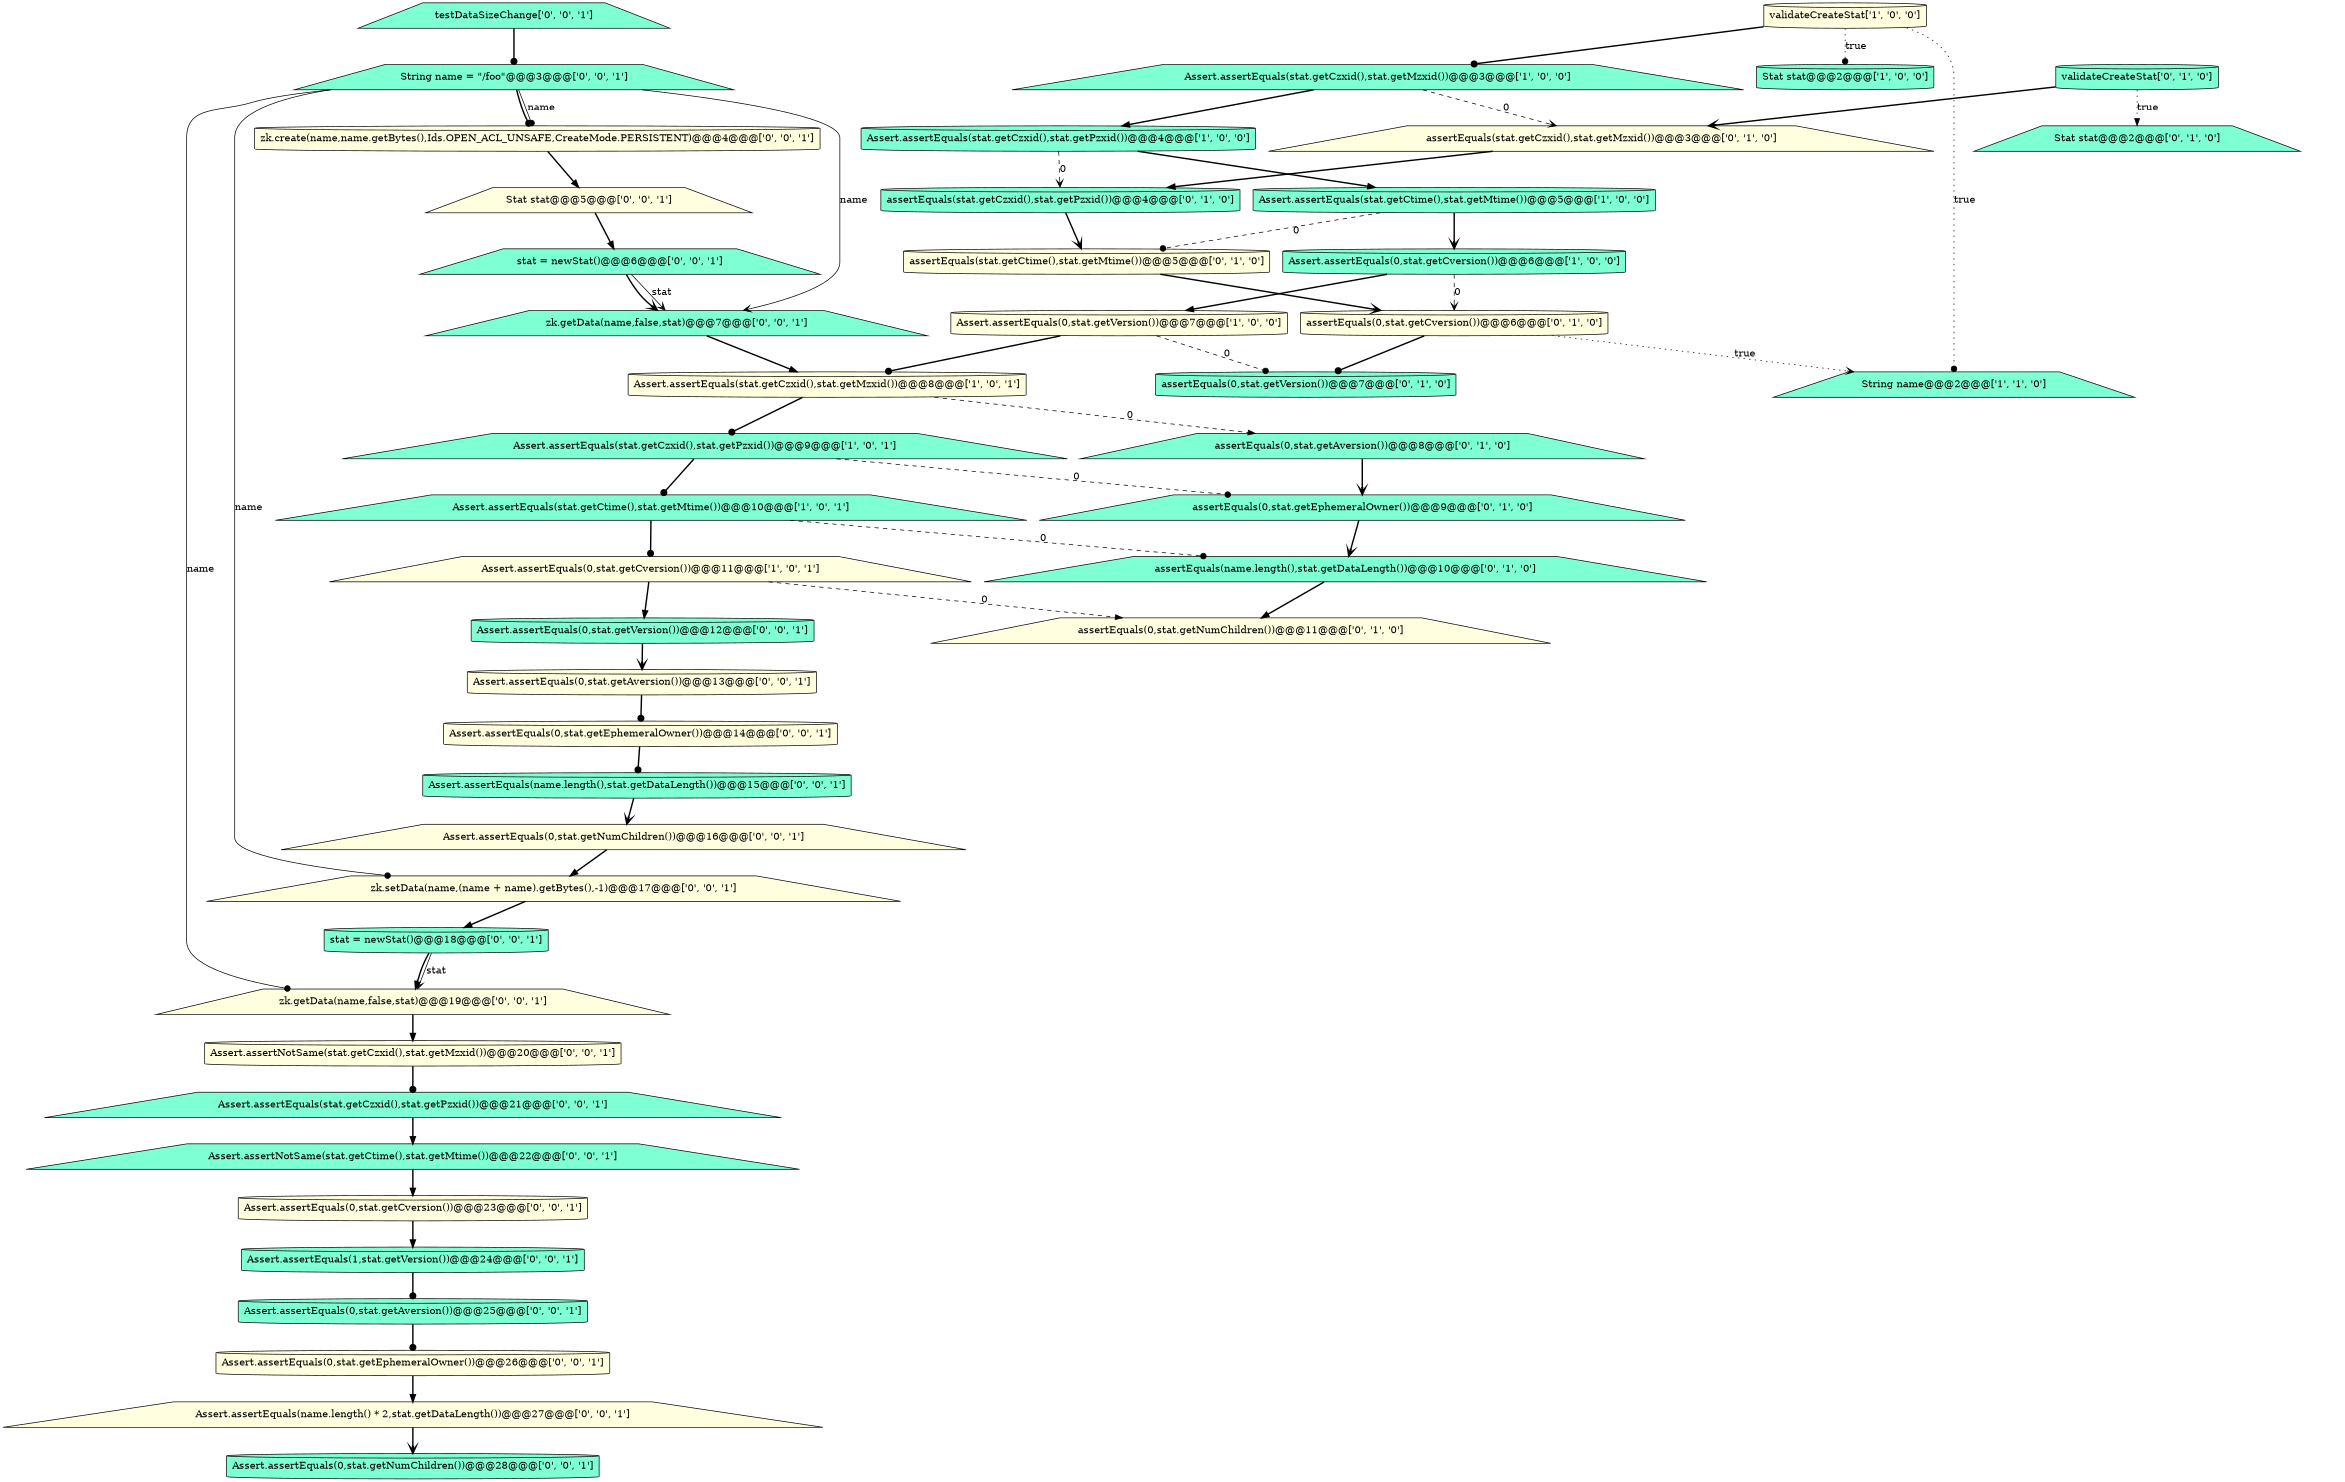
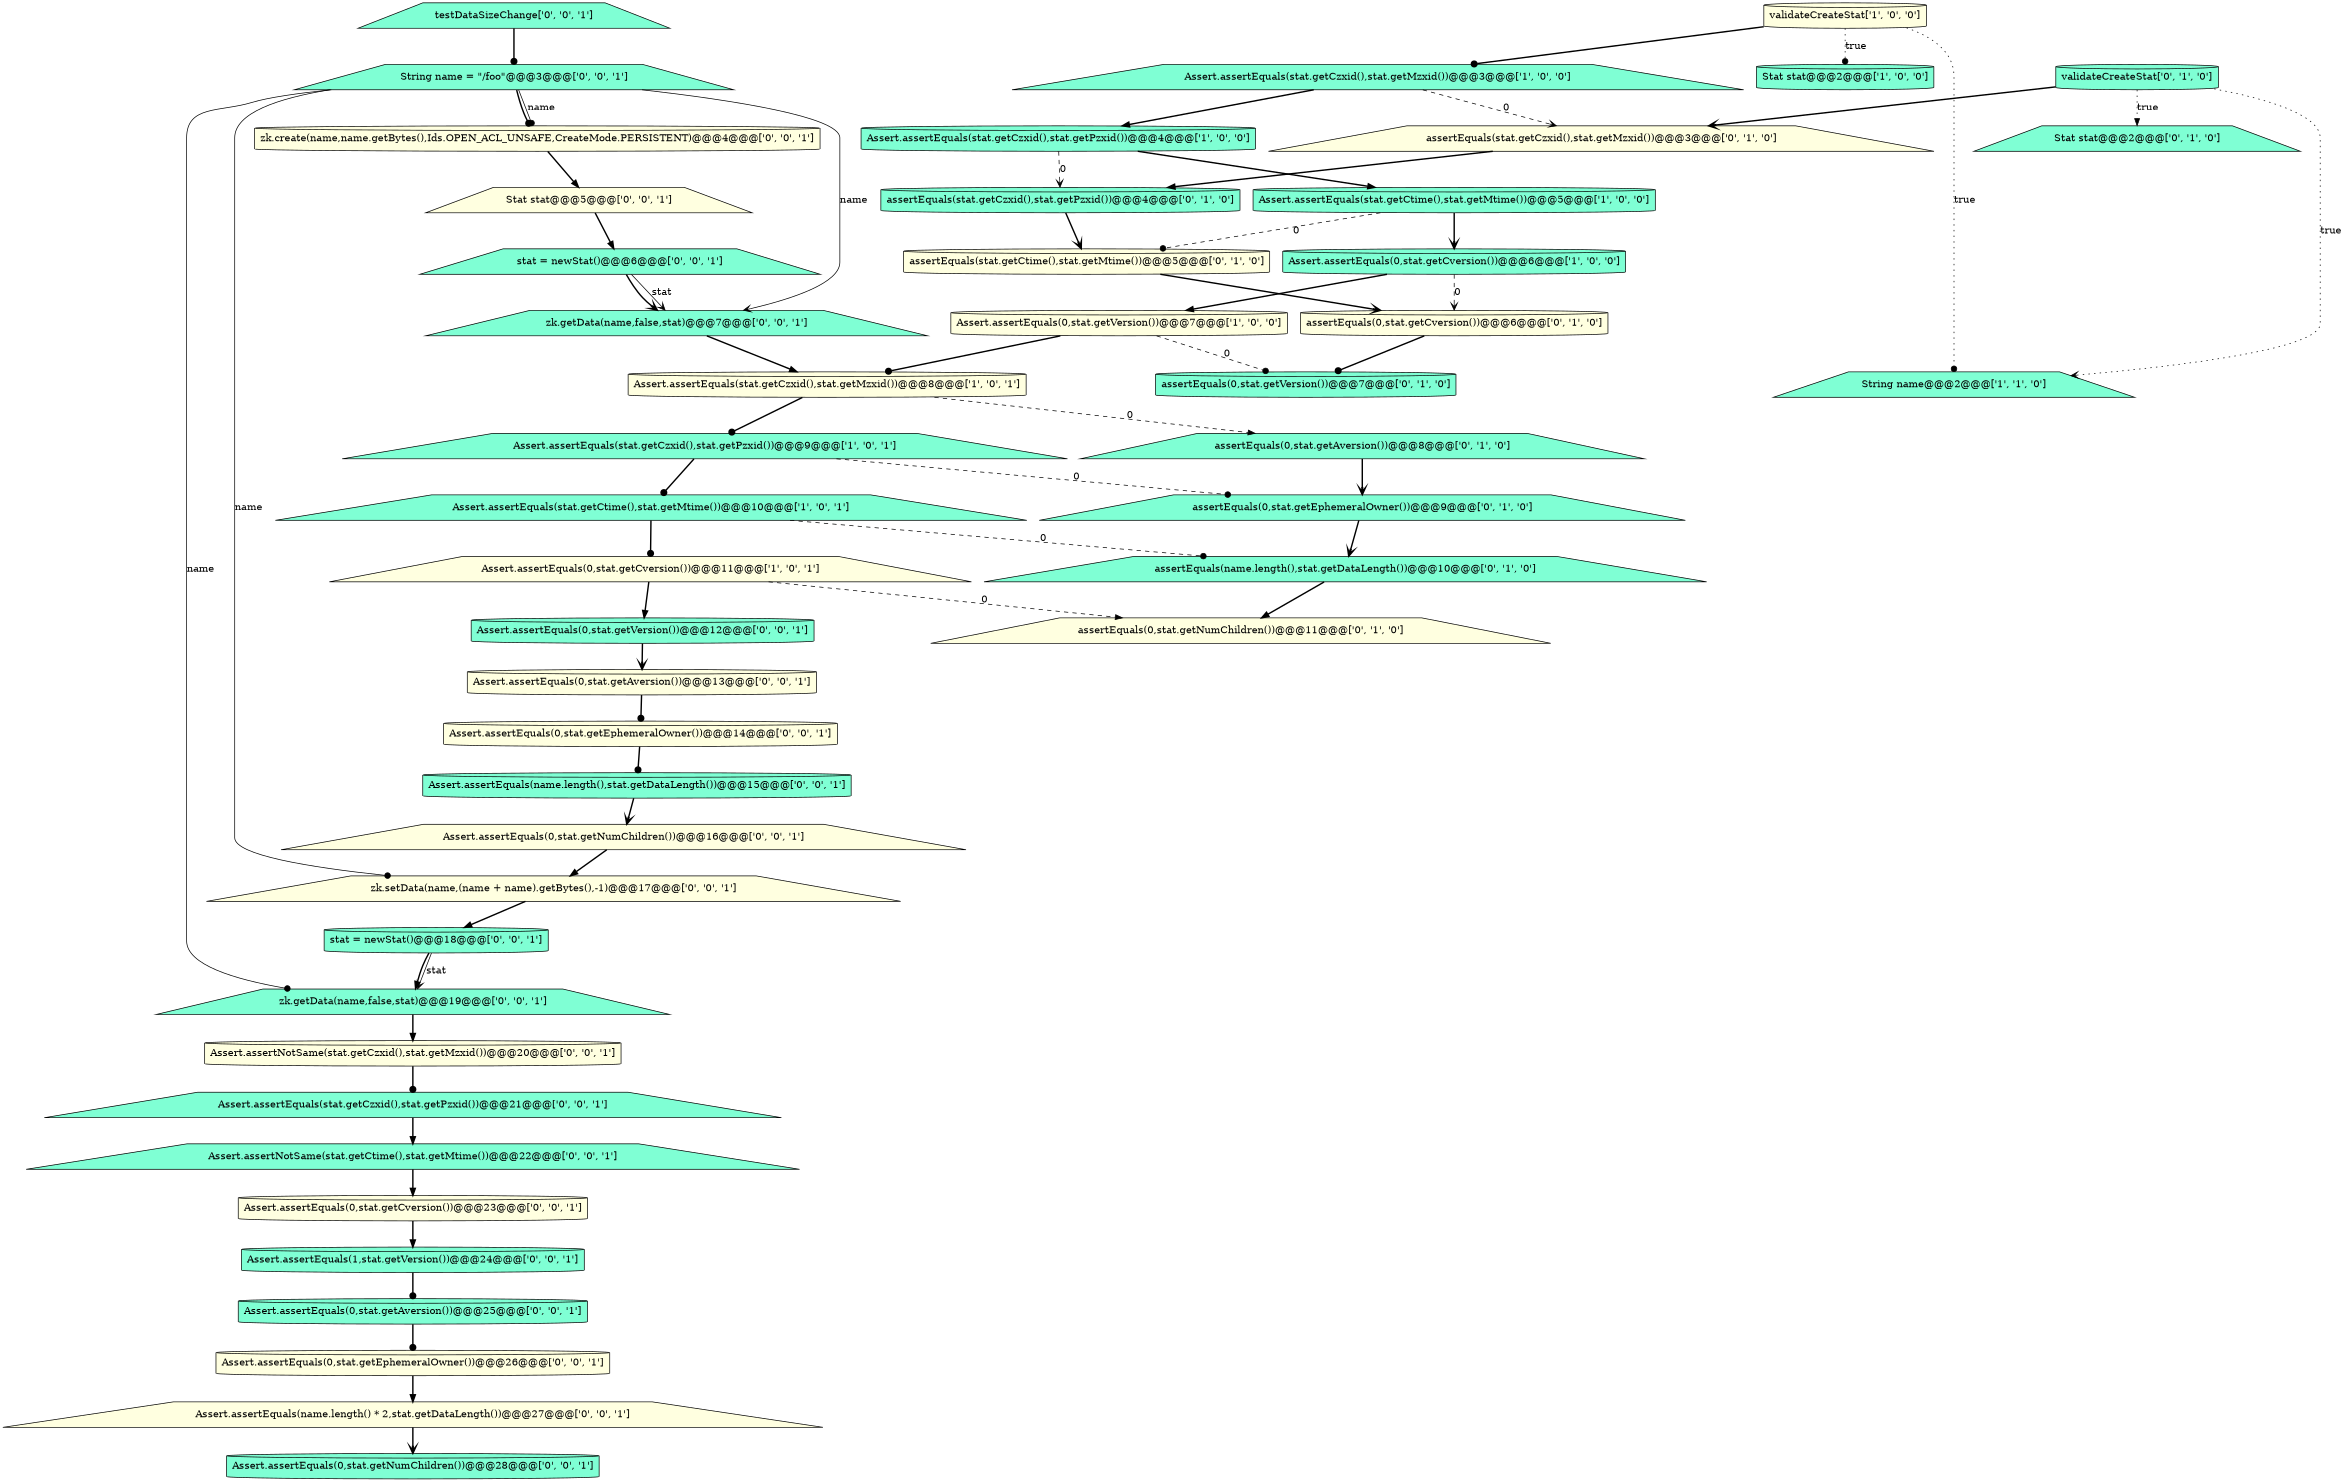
(1700, 353) -> (2320, 296)
(413, 1002) -> (413, 1002)
